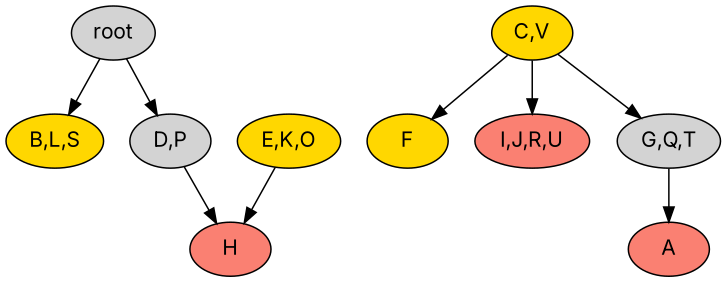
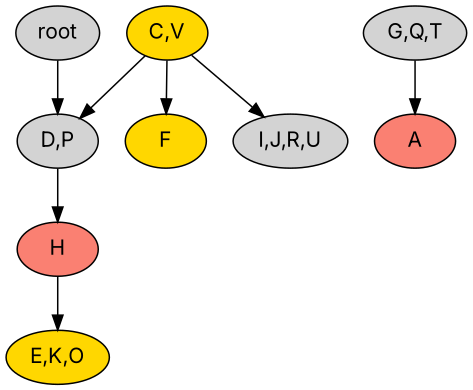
(593, 82) -> (118, 82)
(55, 141) -> none
(532, 141) -> (290, 141)
(263, 189) -> (58, 296)
